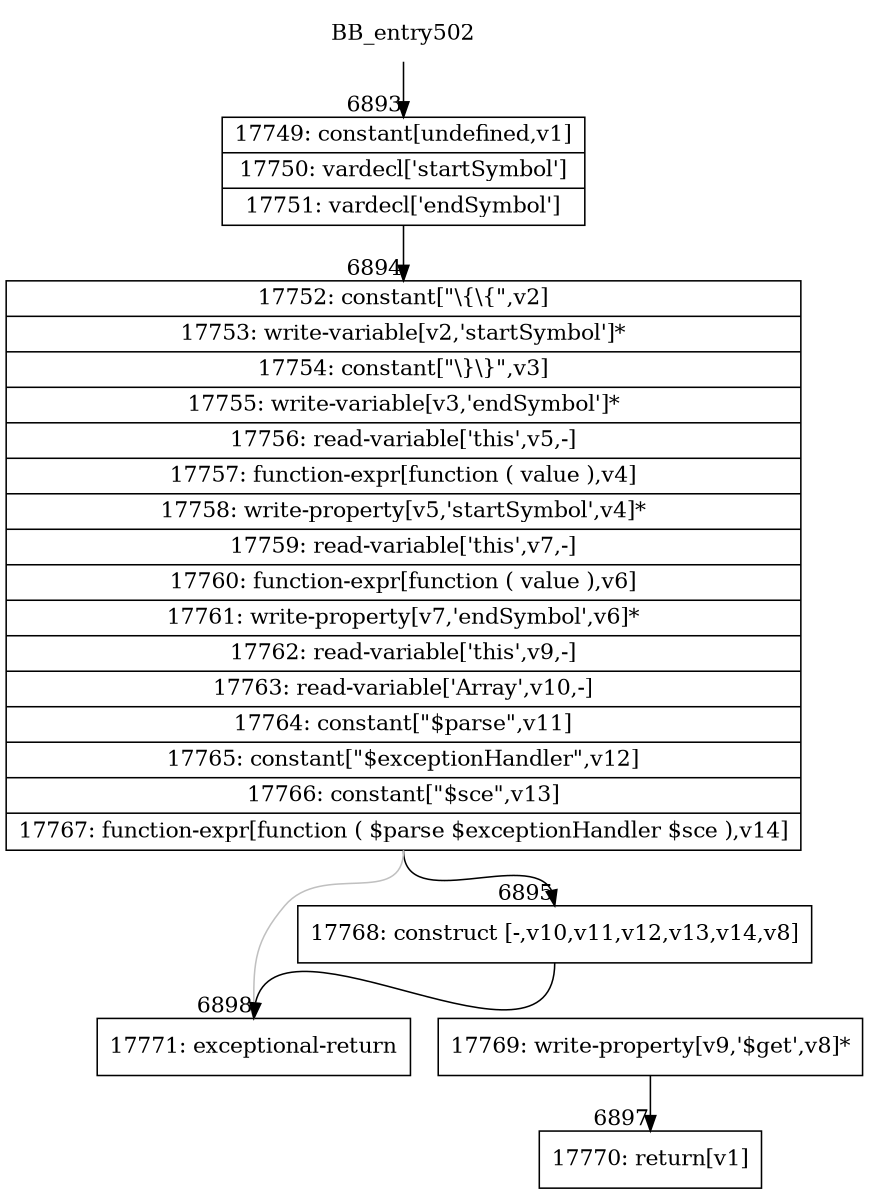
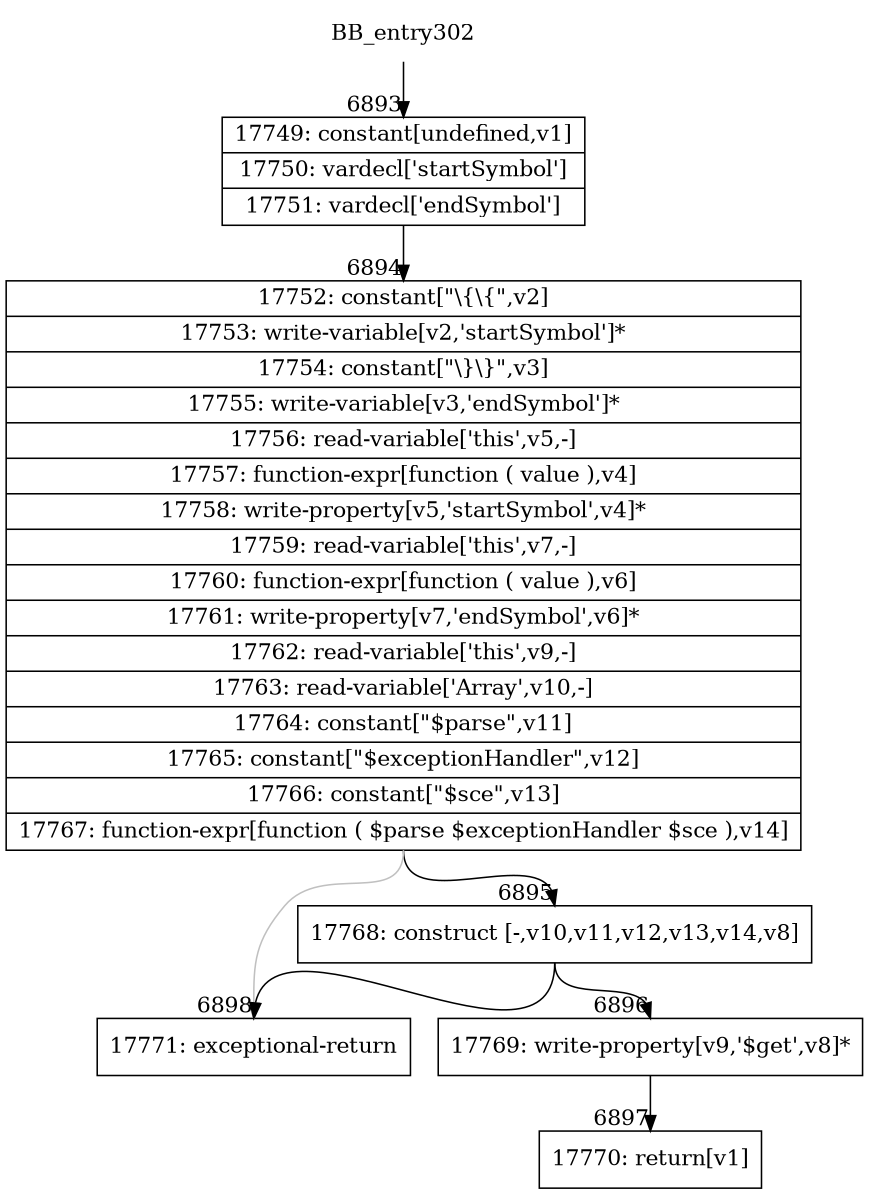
(404, 34) -> (404, 34)
none -> (595, 990)
